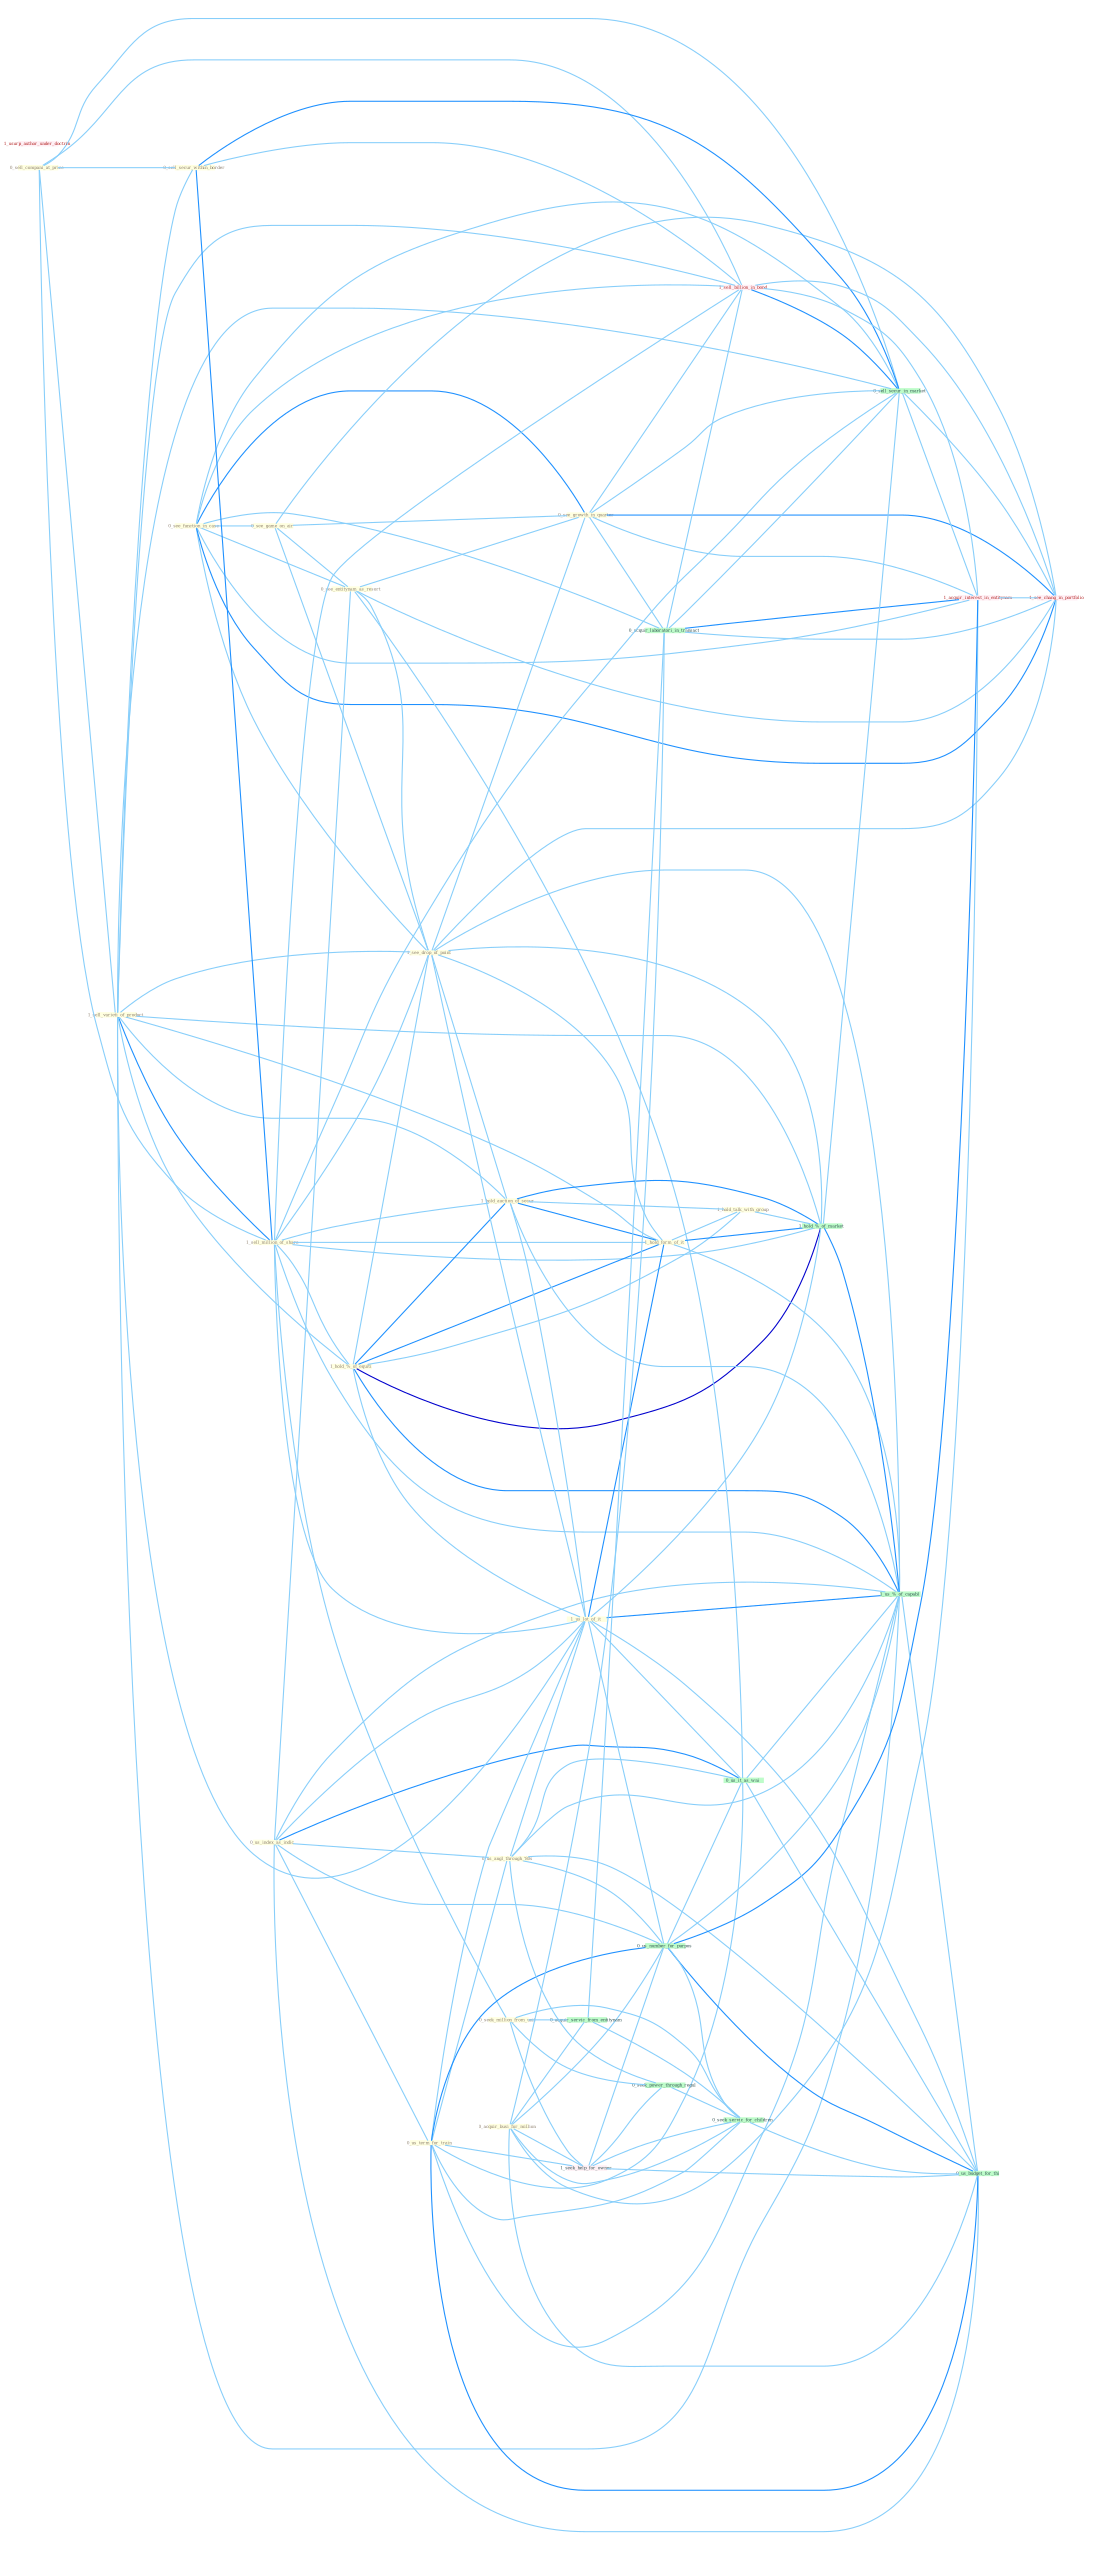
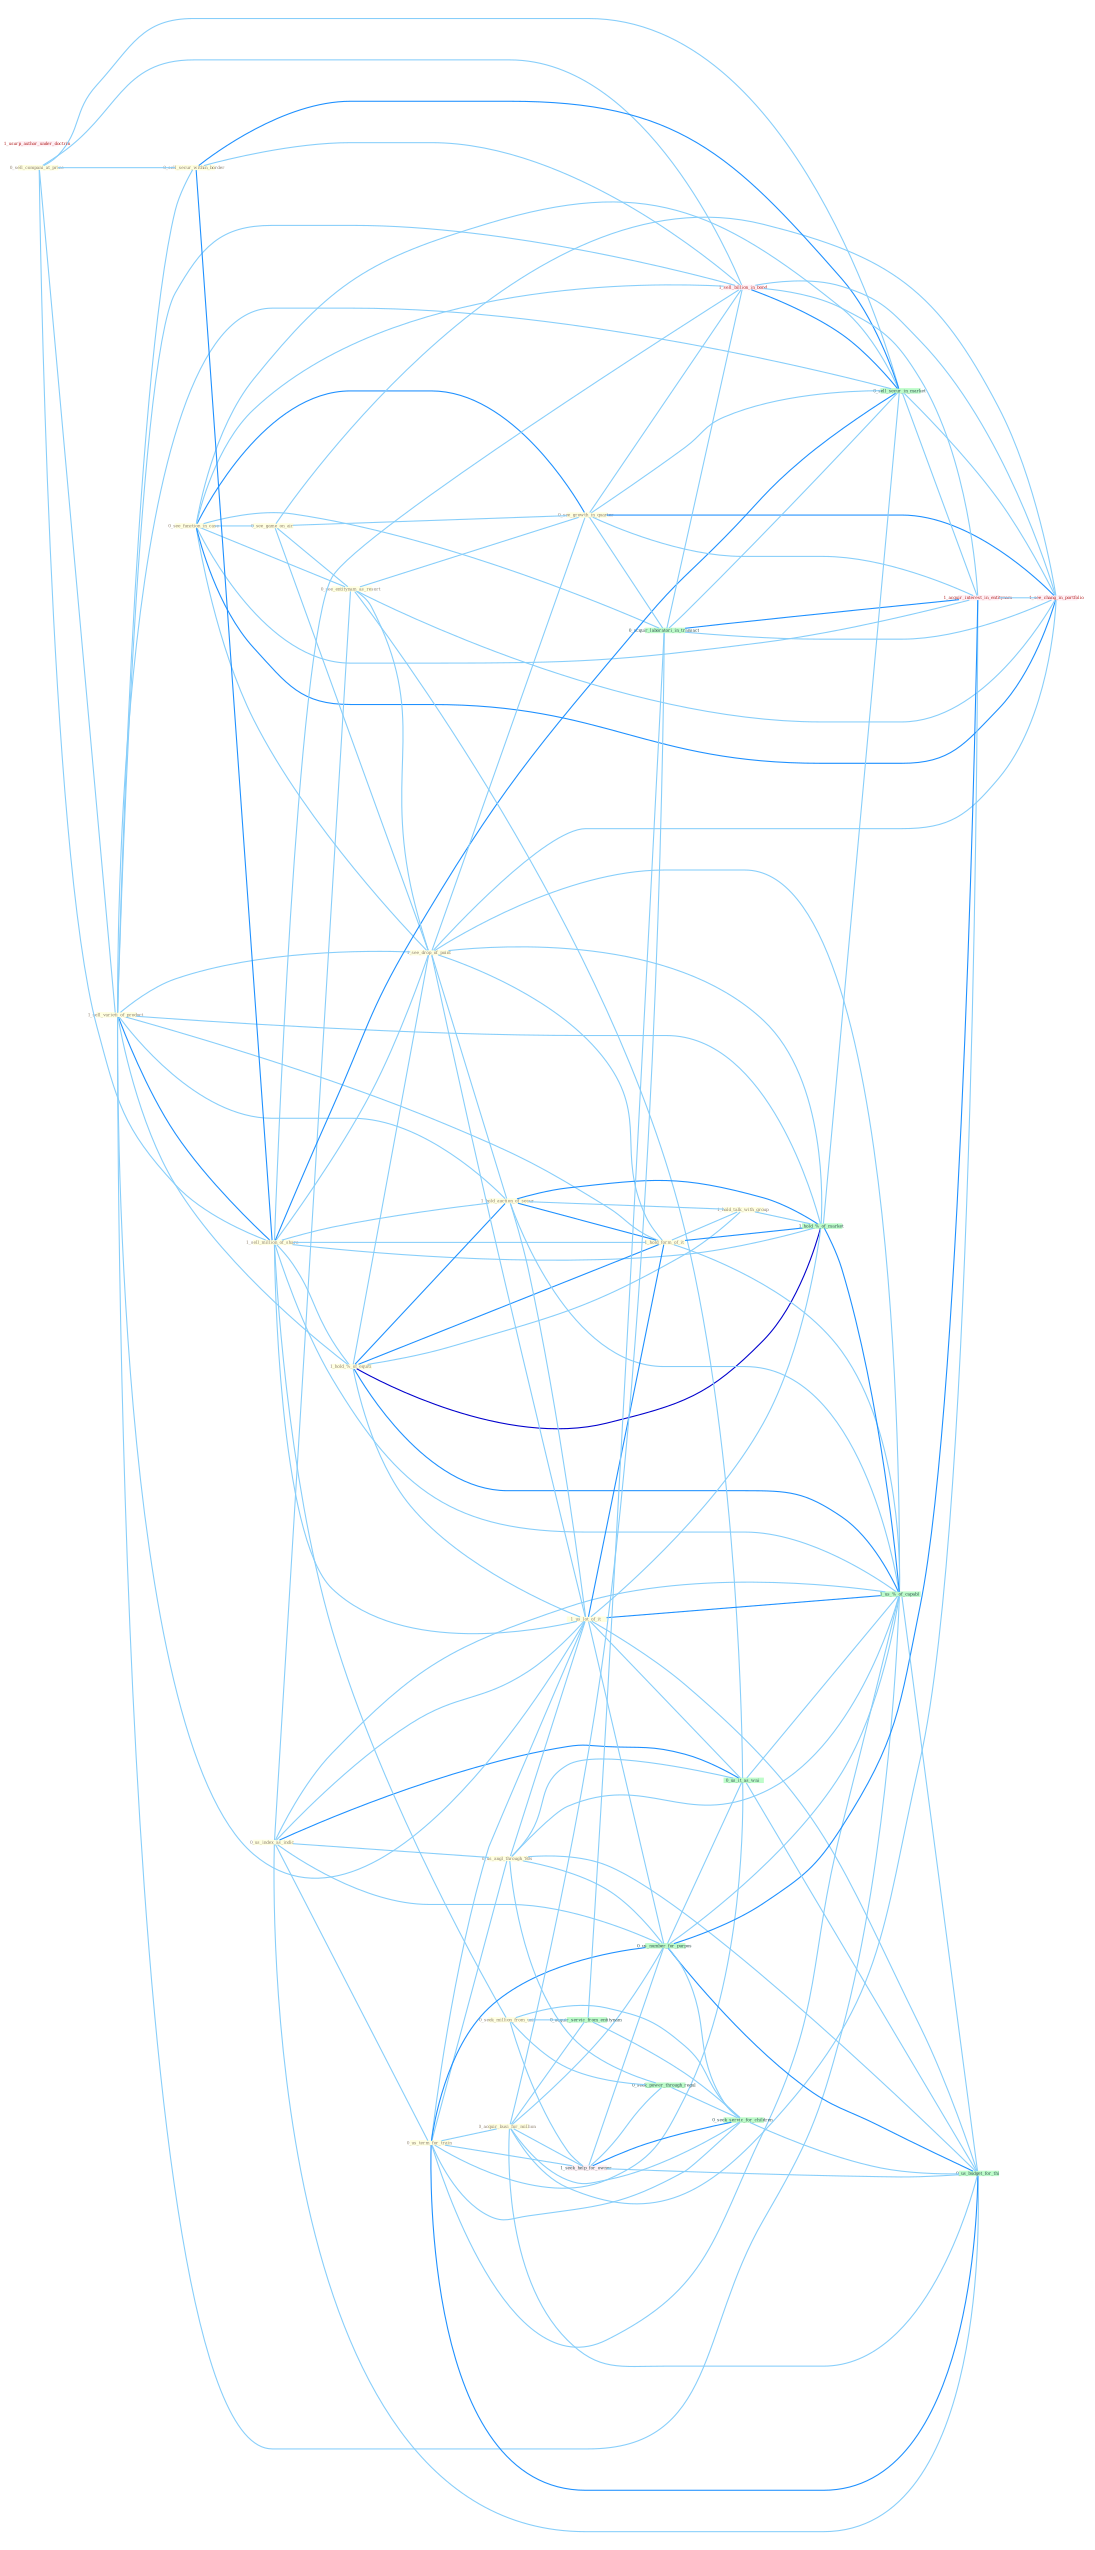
(522, 770) -> (522, 770)
none -> (469, 2135)
(650, 2143) -> (650, 2143)
